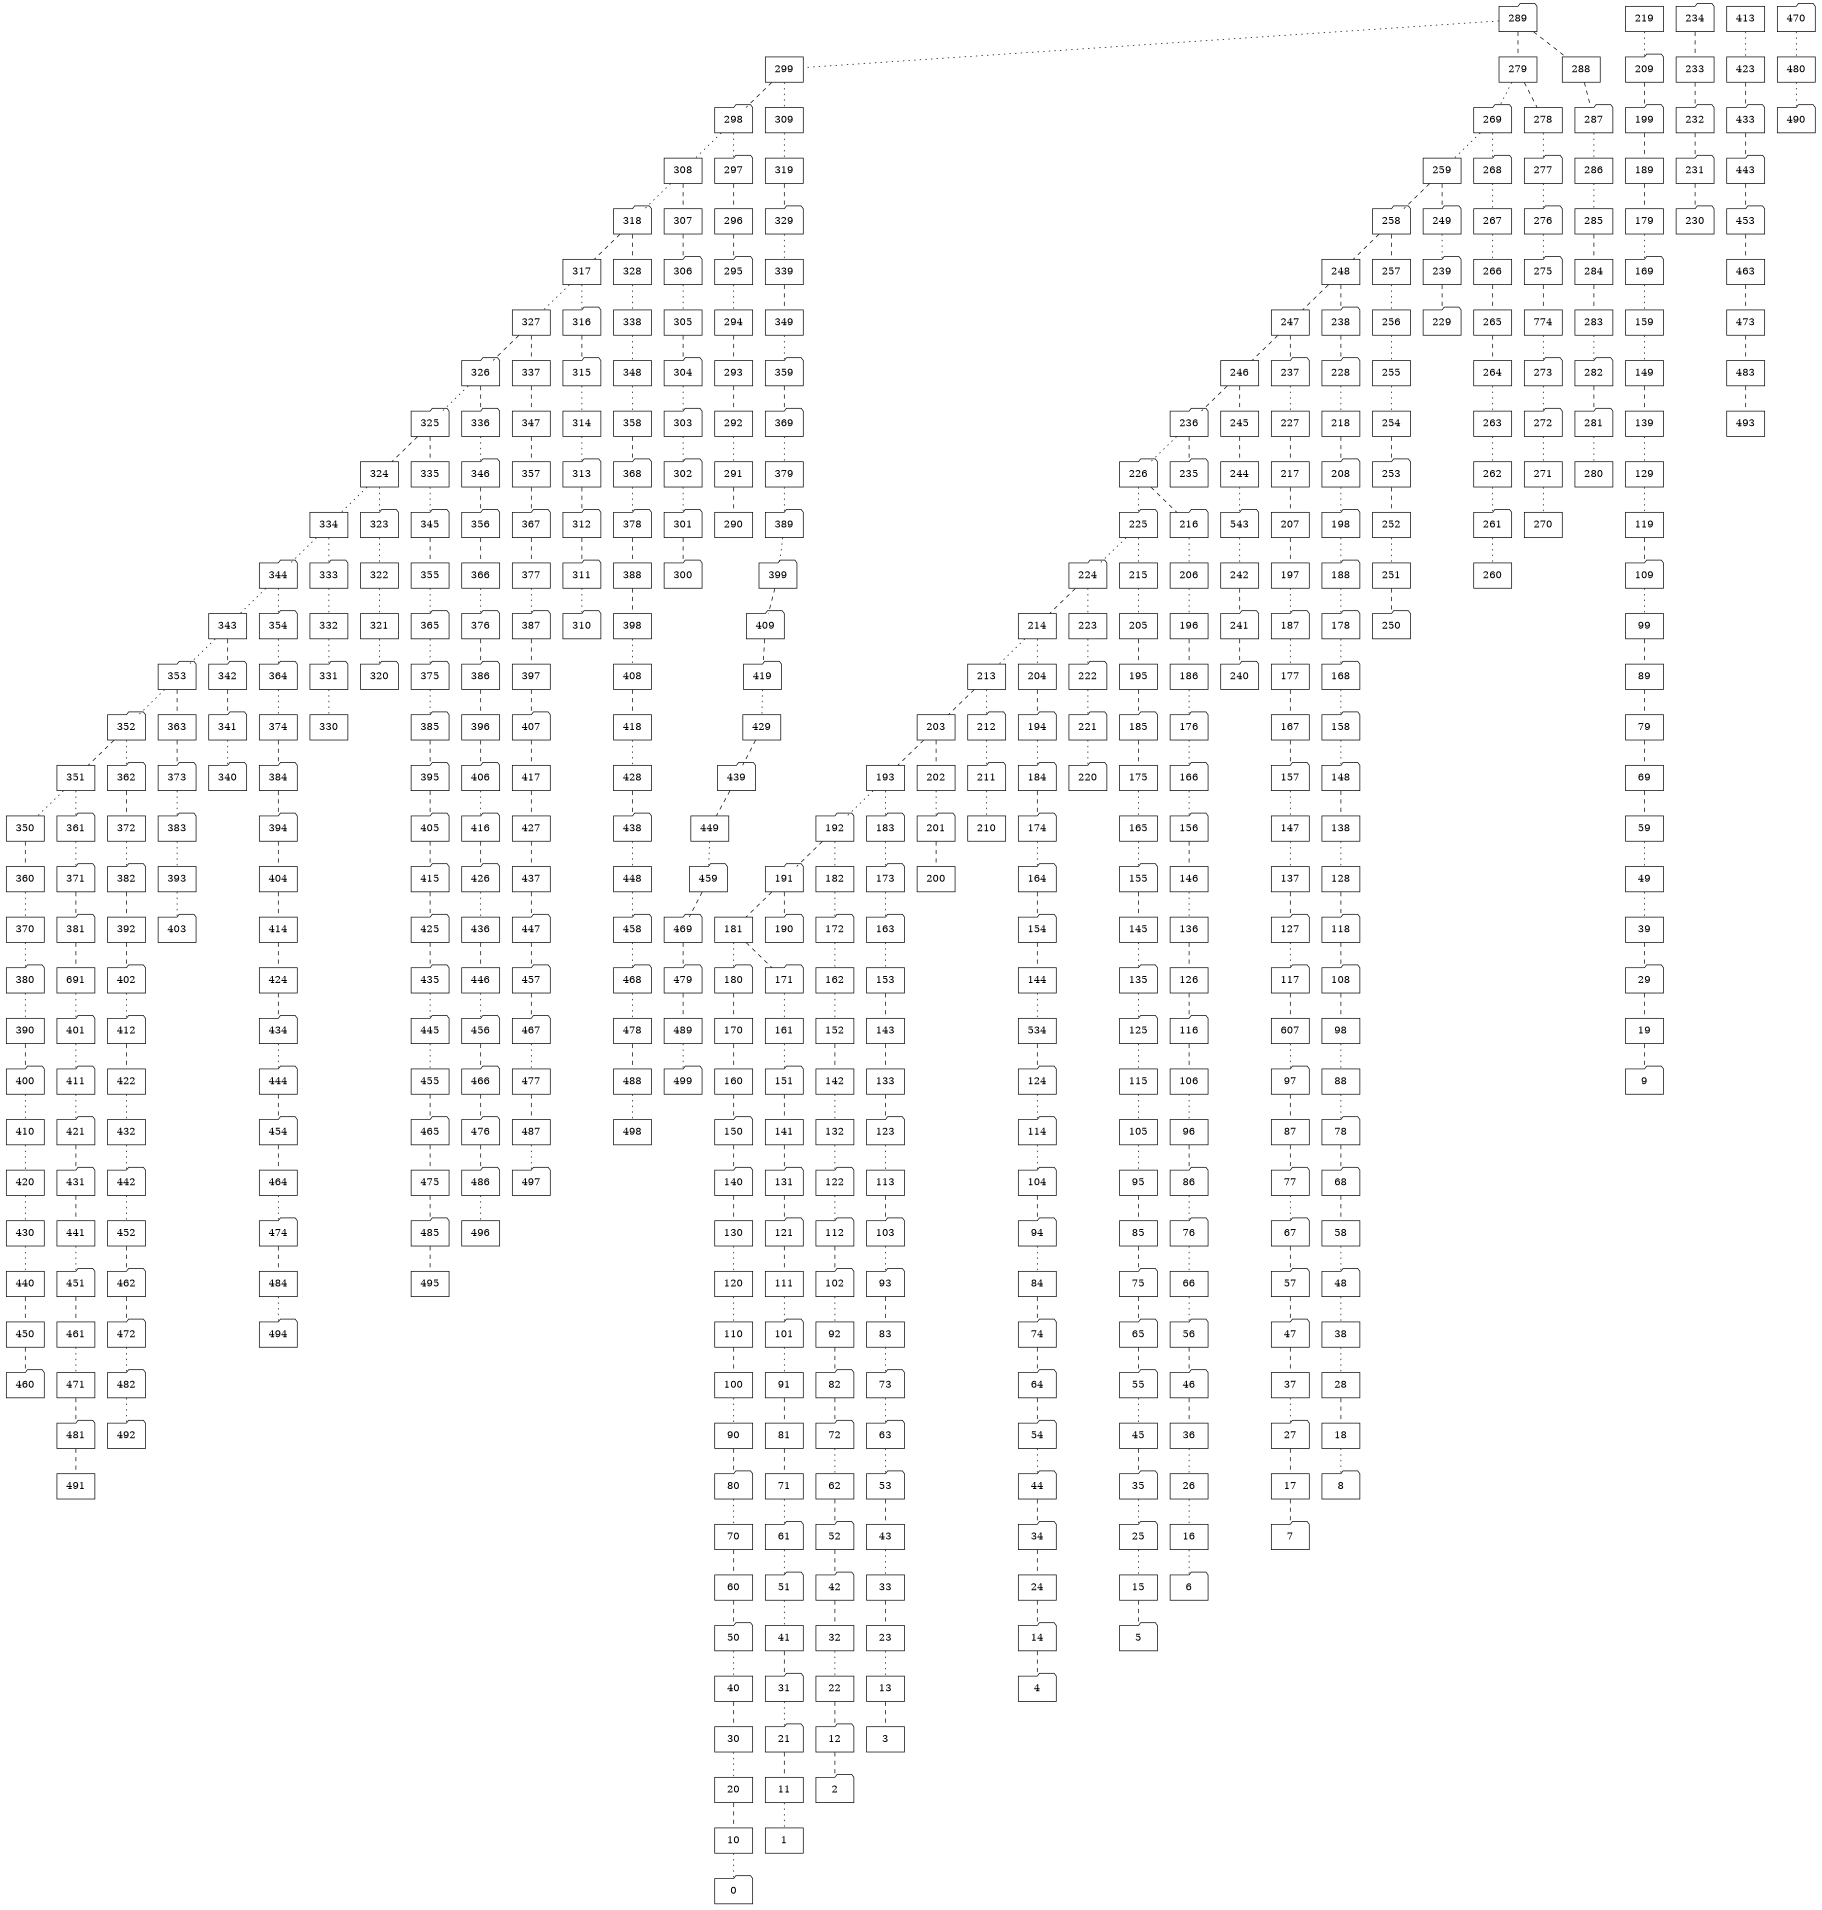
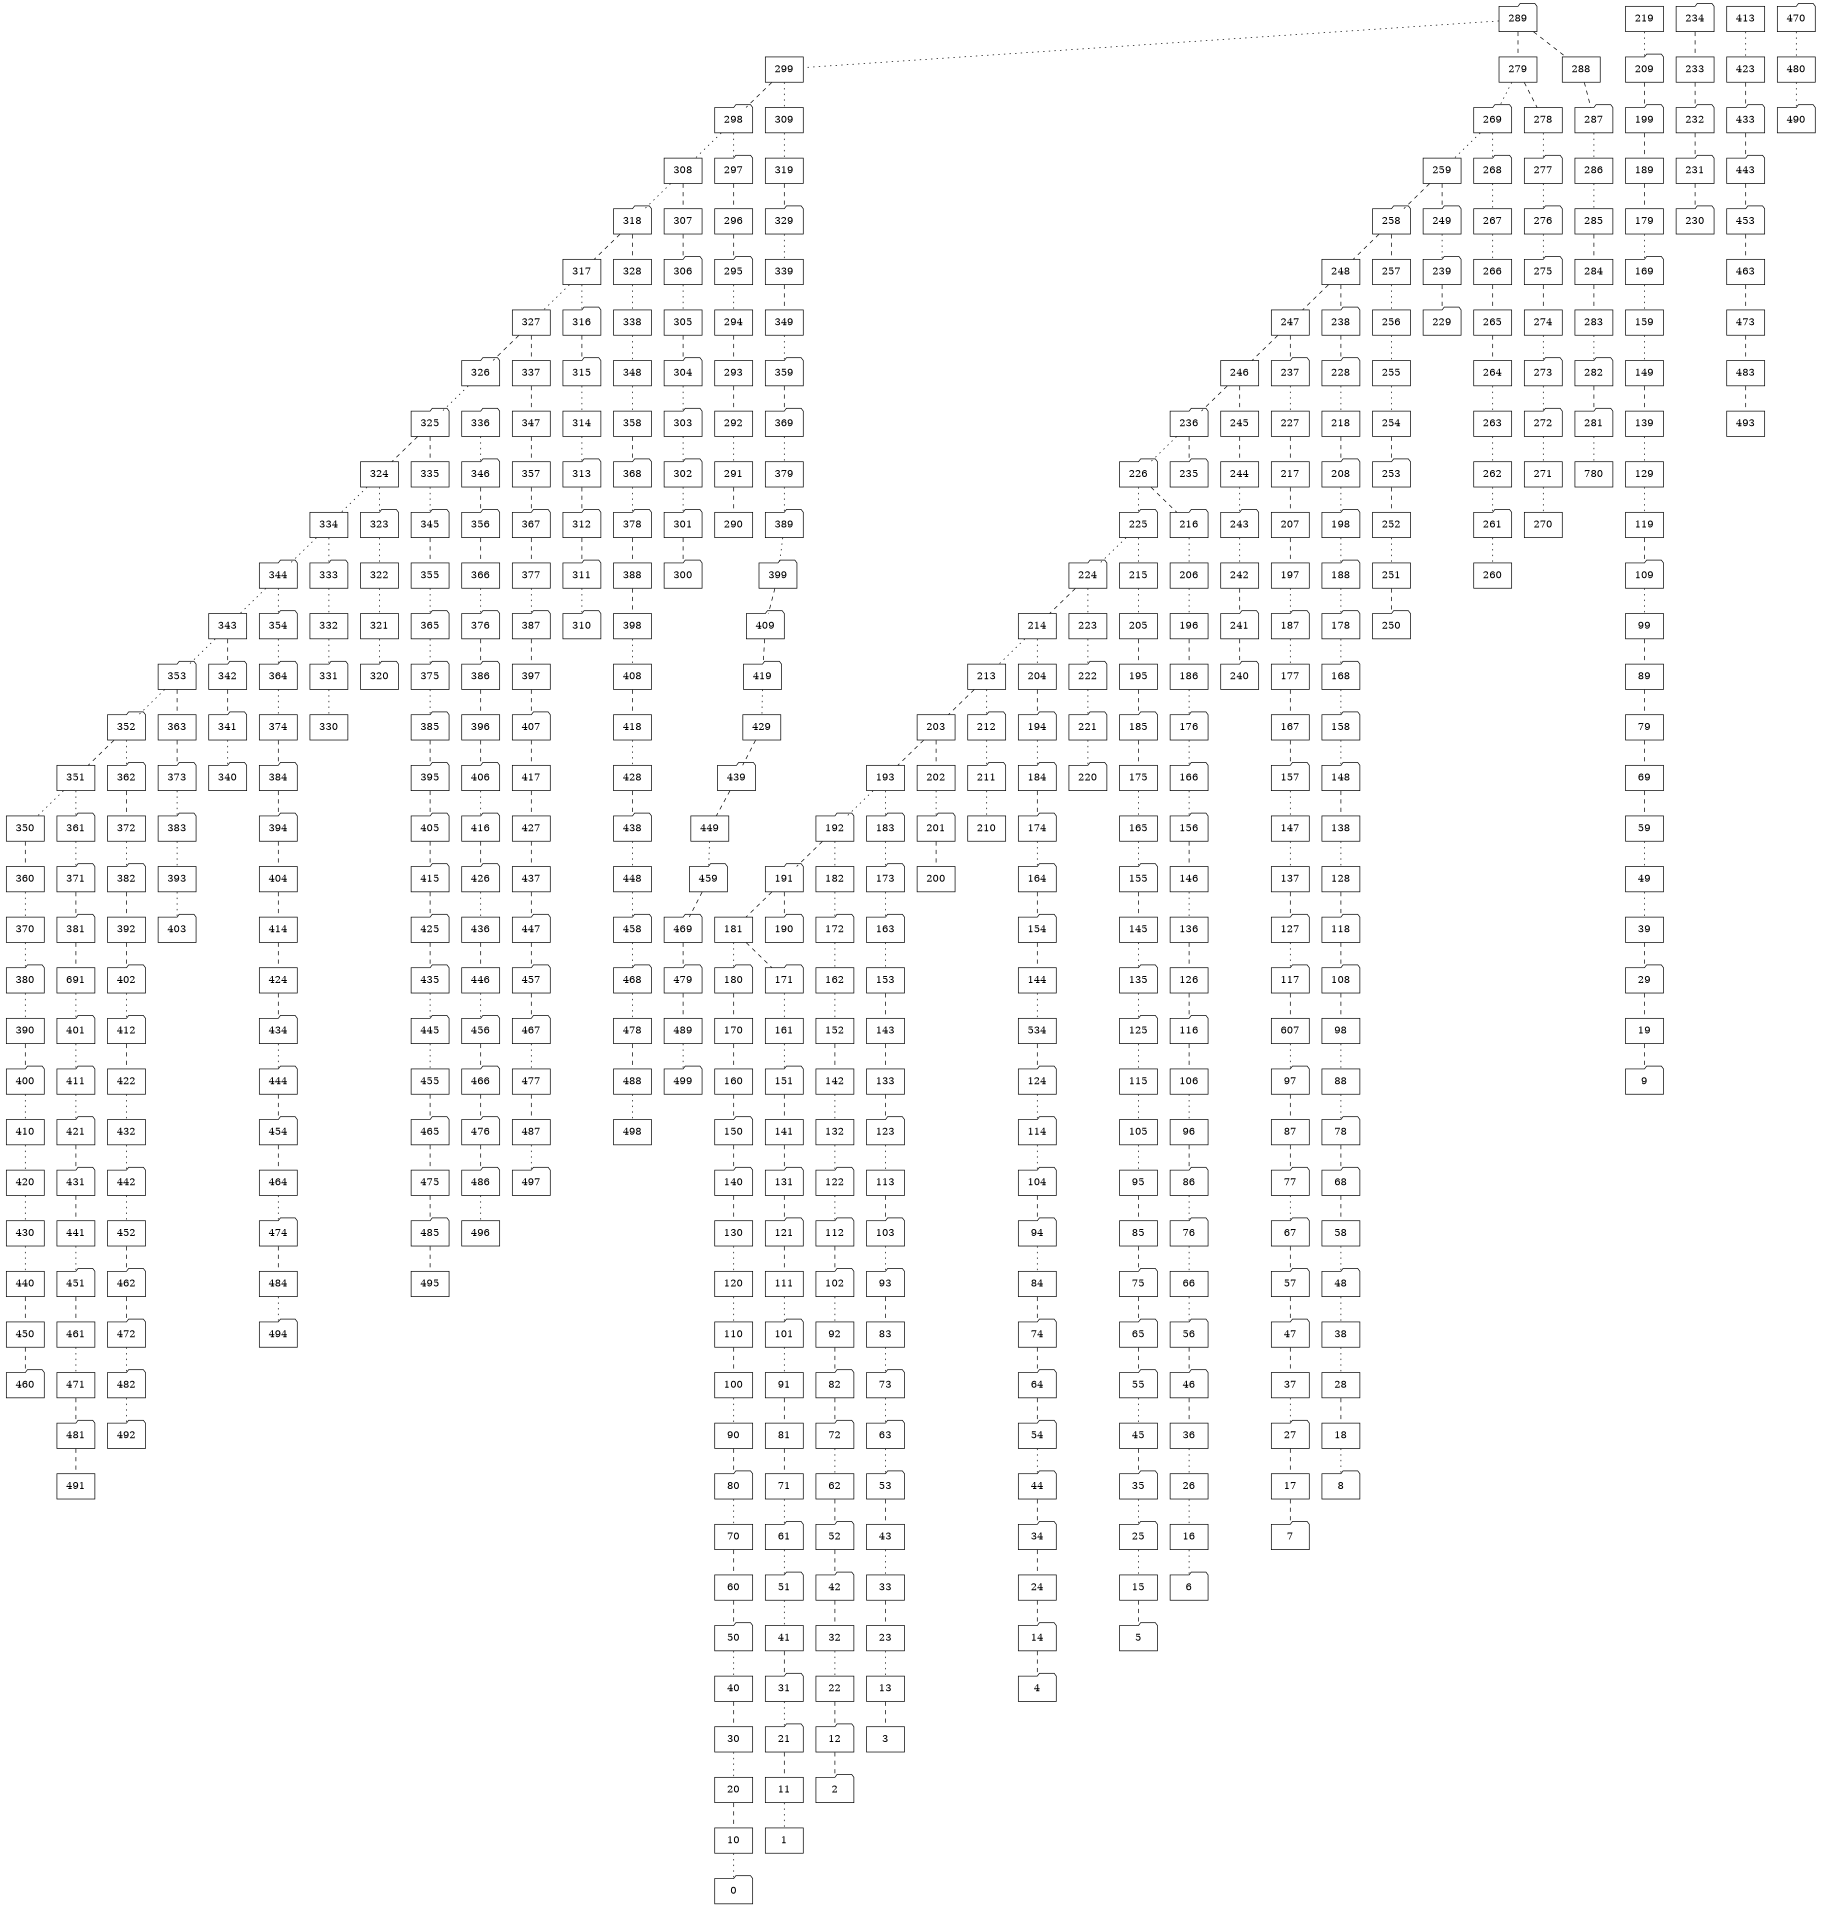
(1543, 323) -> (1543, 323)
(481, 399) -> none
(1594, 474) -> (1594, 474)
(1240, 525) -> (1240, 525)
